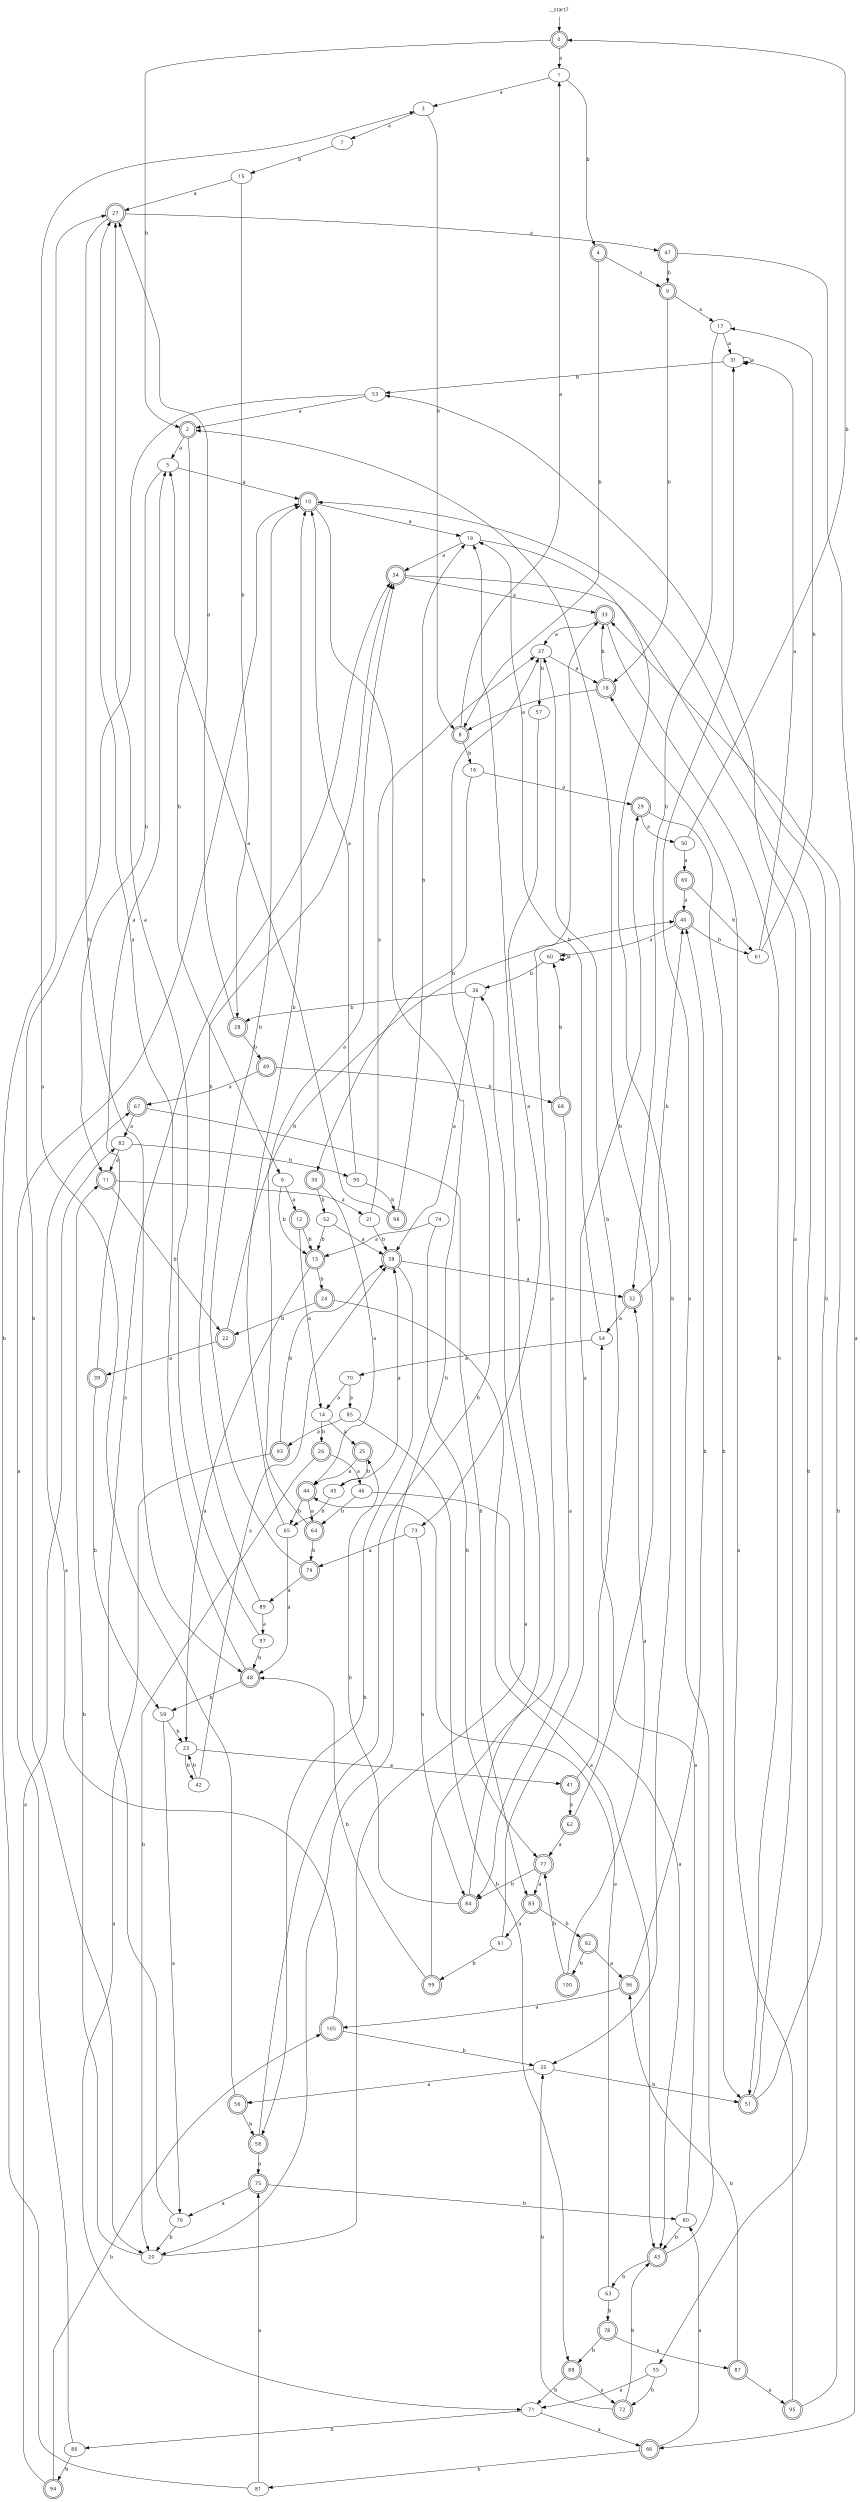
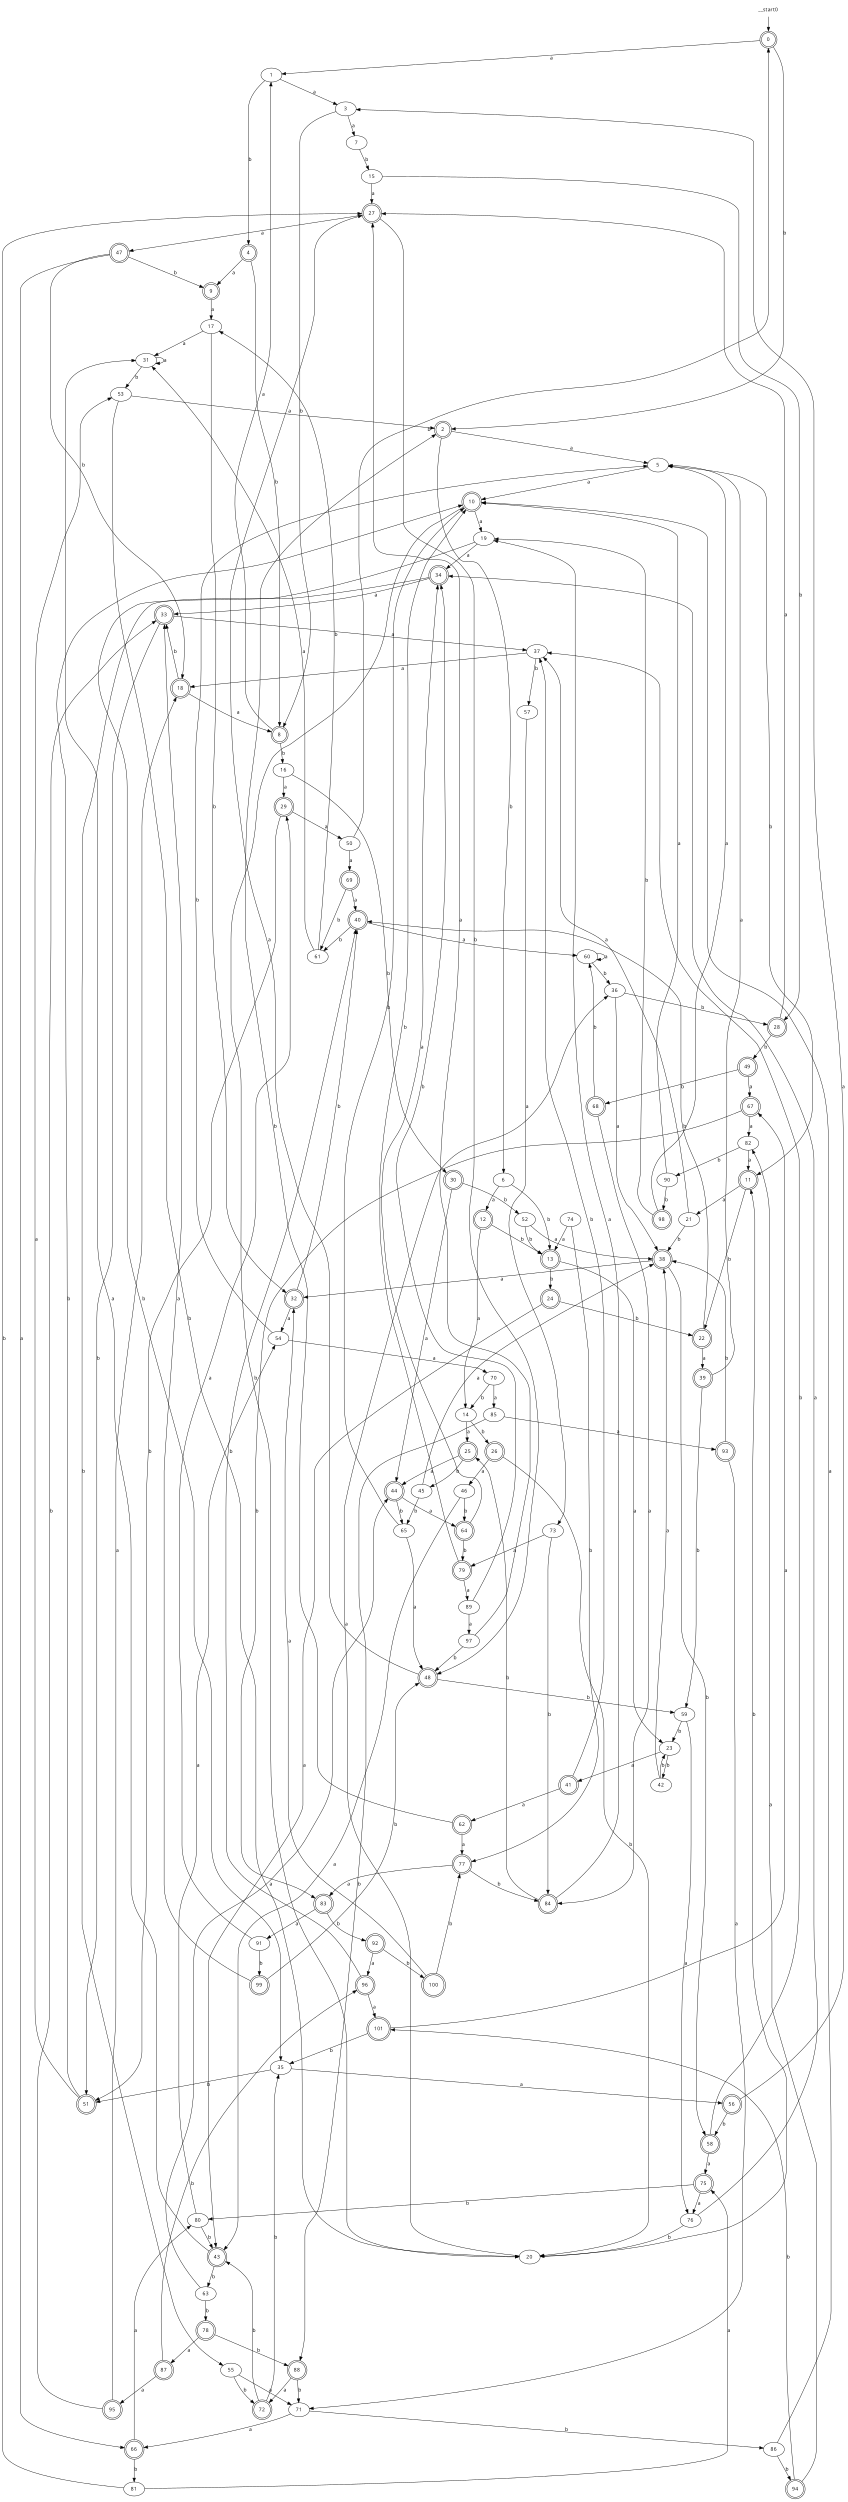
(559, 10) -> (768, 10)
(668, 498) -> (73, 460)
(553, 933) -> (197, 737)
(339, 1398) -> (483, 1398)
(331, 2029) -> (379, 2029)
